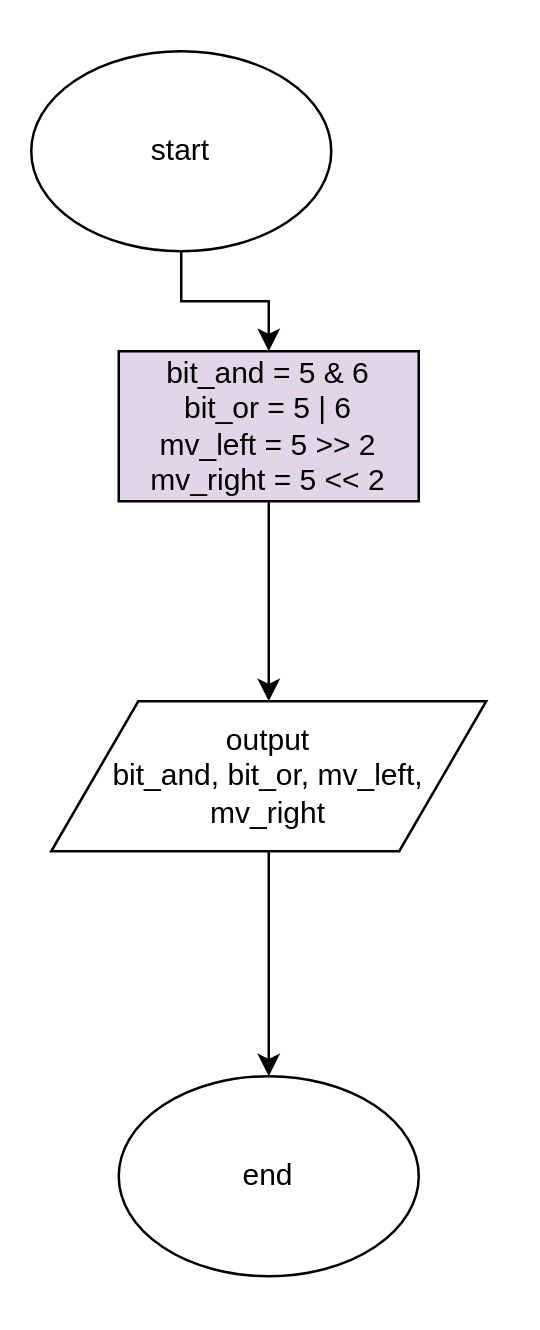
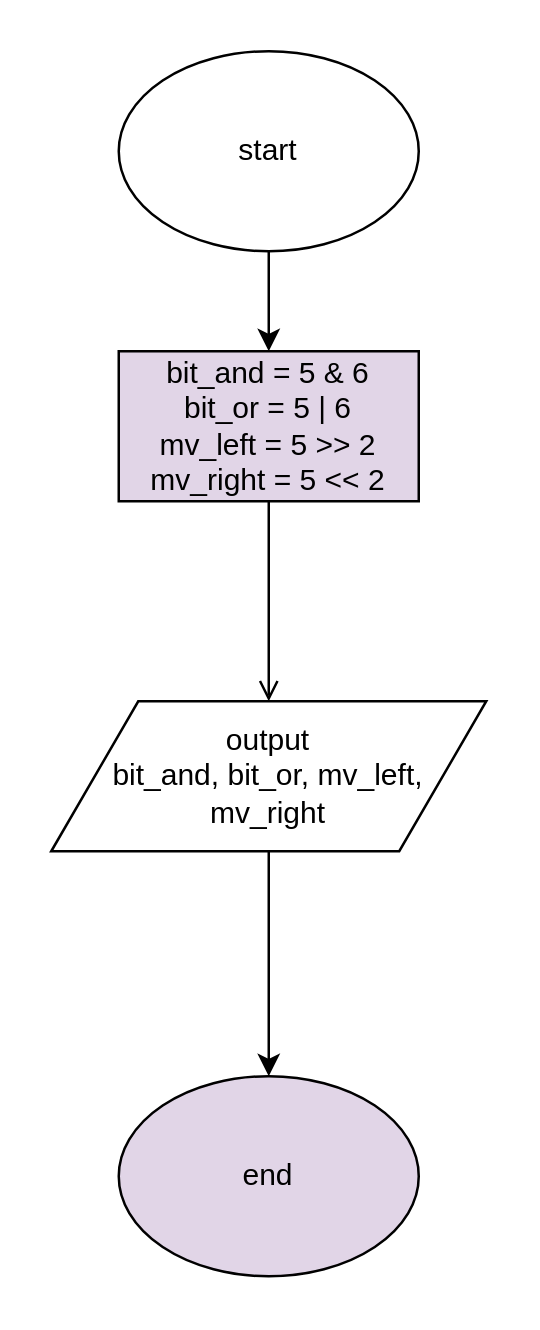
(181, 151) -> (269, 151)
(269, 683) -> (269, 687)
(269, 1176) -> (269, 1176)
